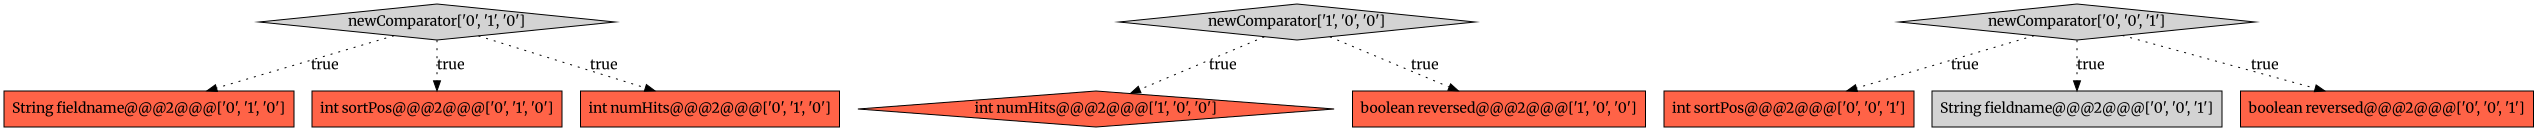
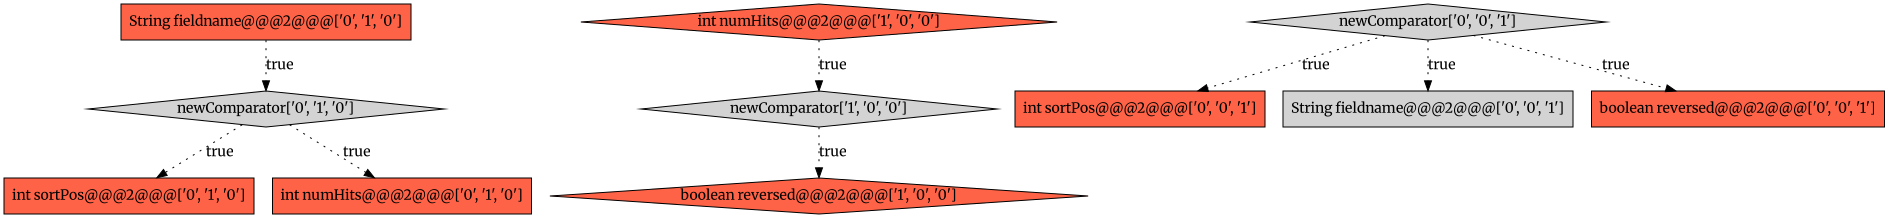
(305, 62) -> (266, 60)
(1202, 63) -> (819, 60)
(1499, 109) -> (819, 196)
